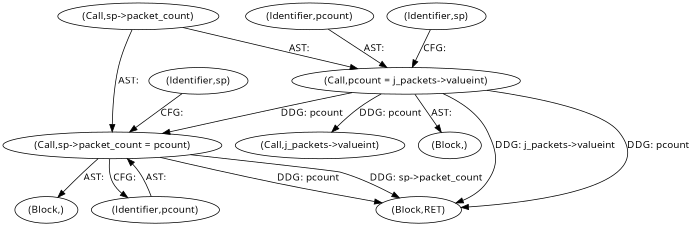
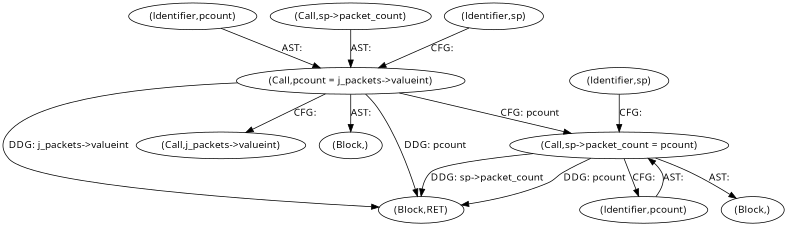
(117, 76) -> none
(312, 113) -> (530, 113)
(391, 113) -> (307, 113)
